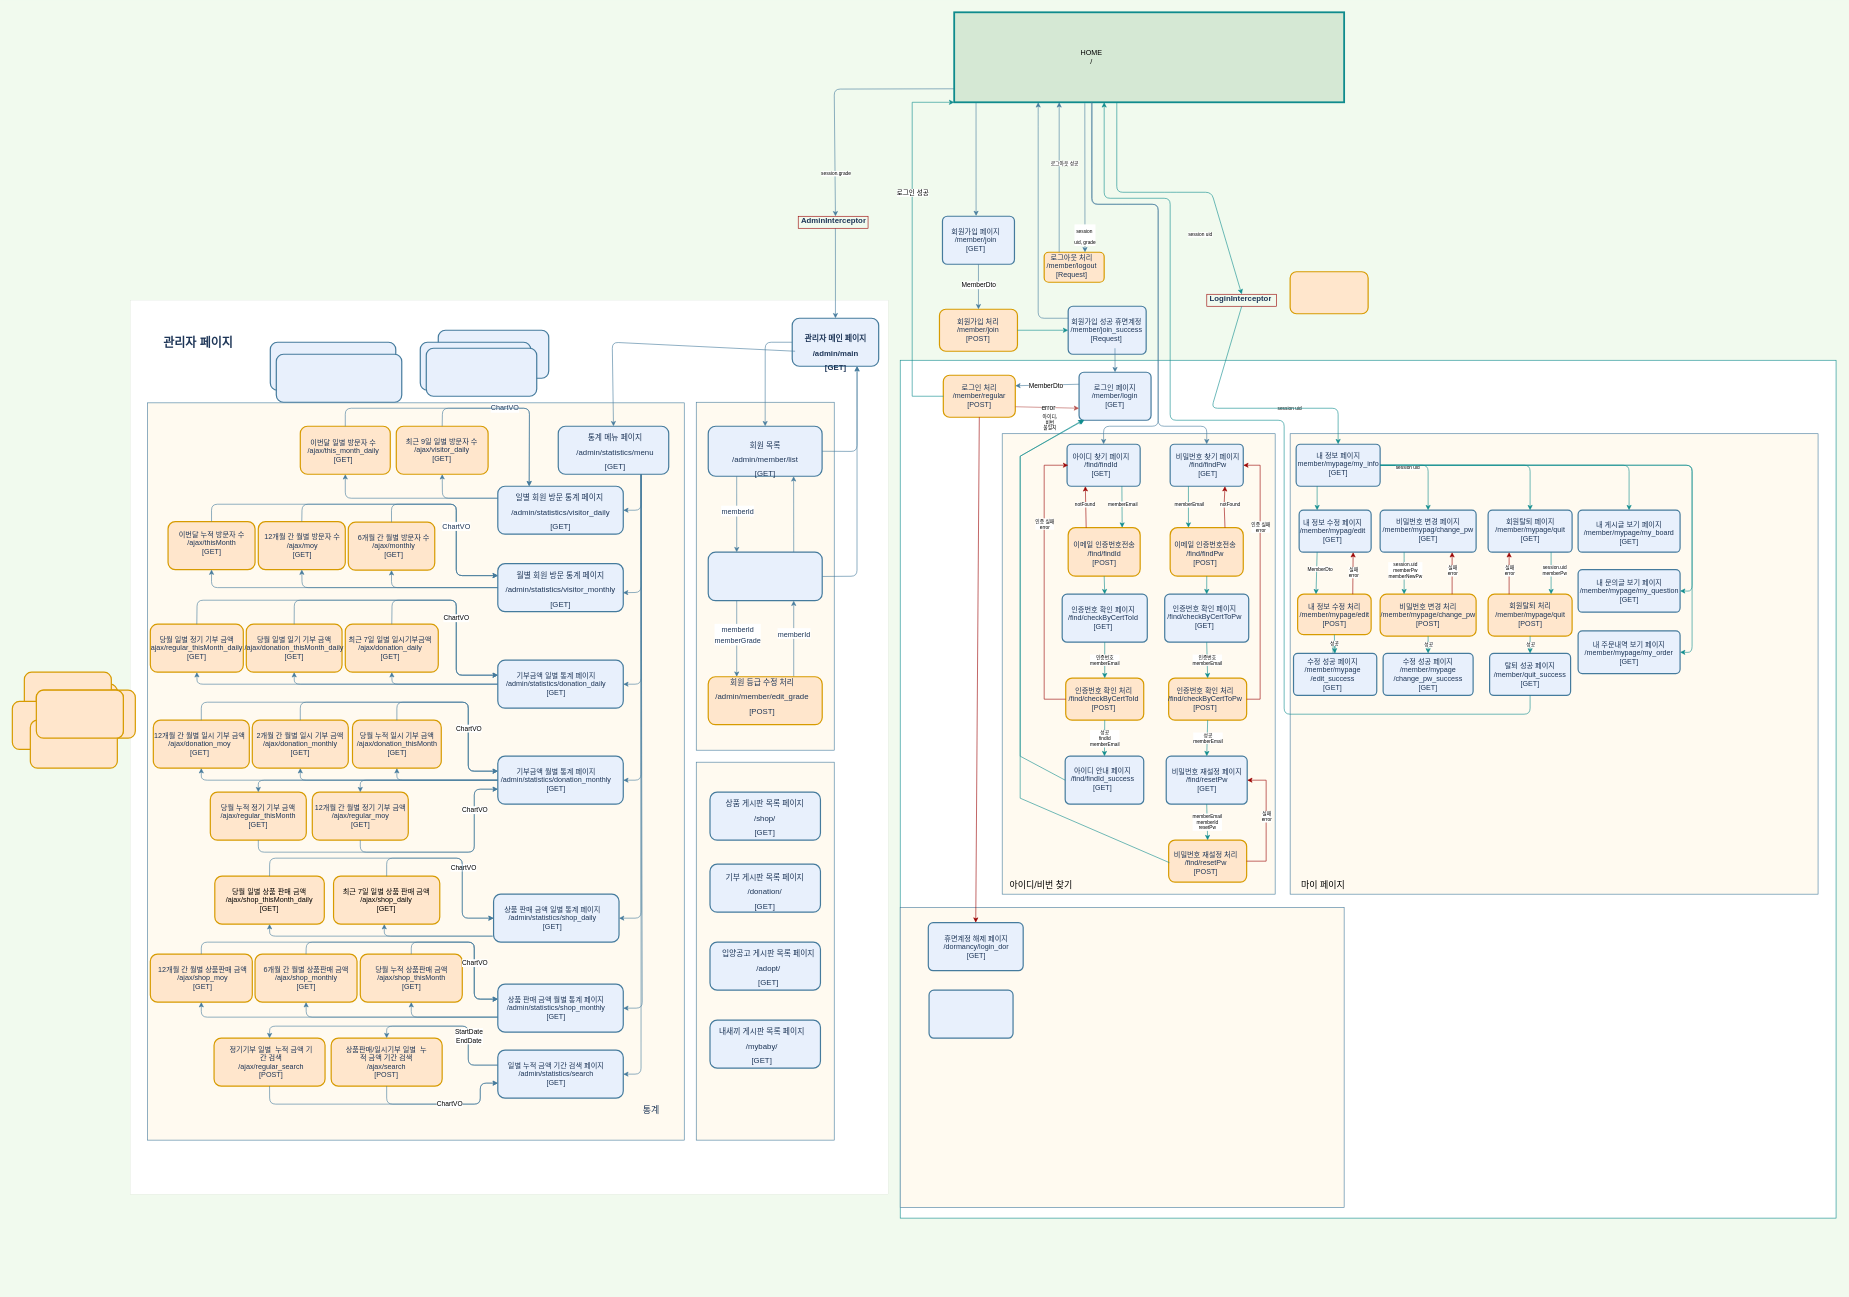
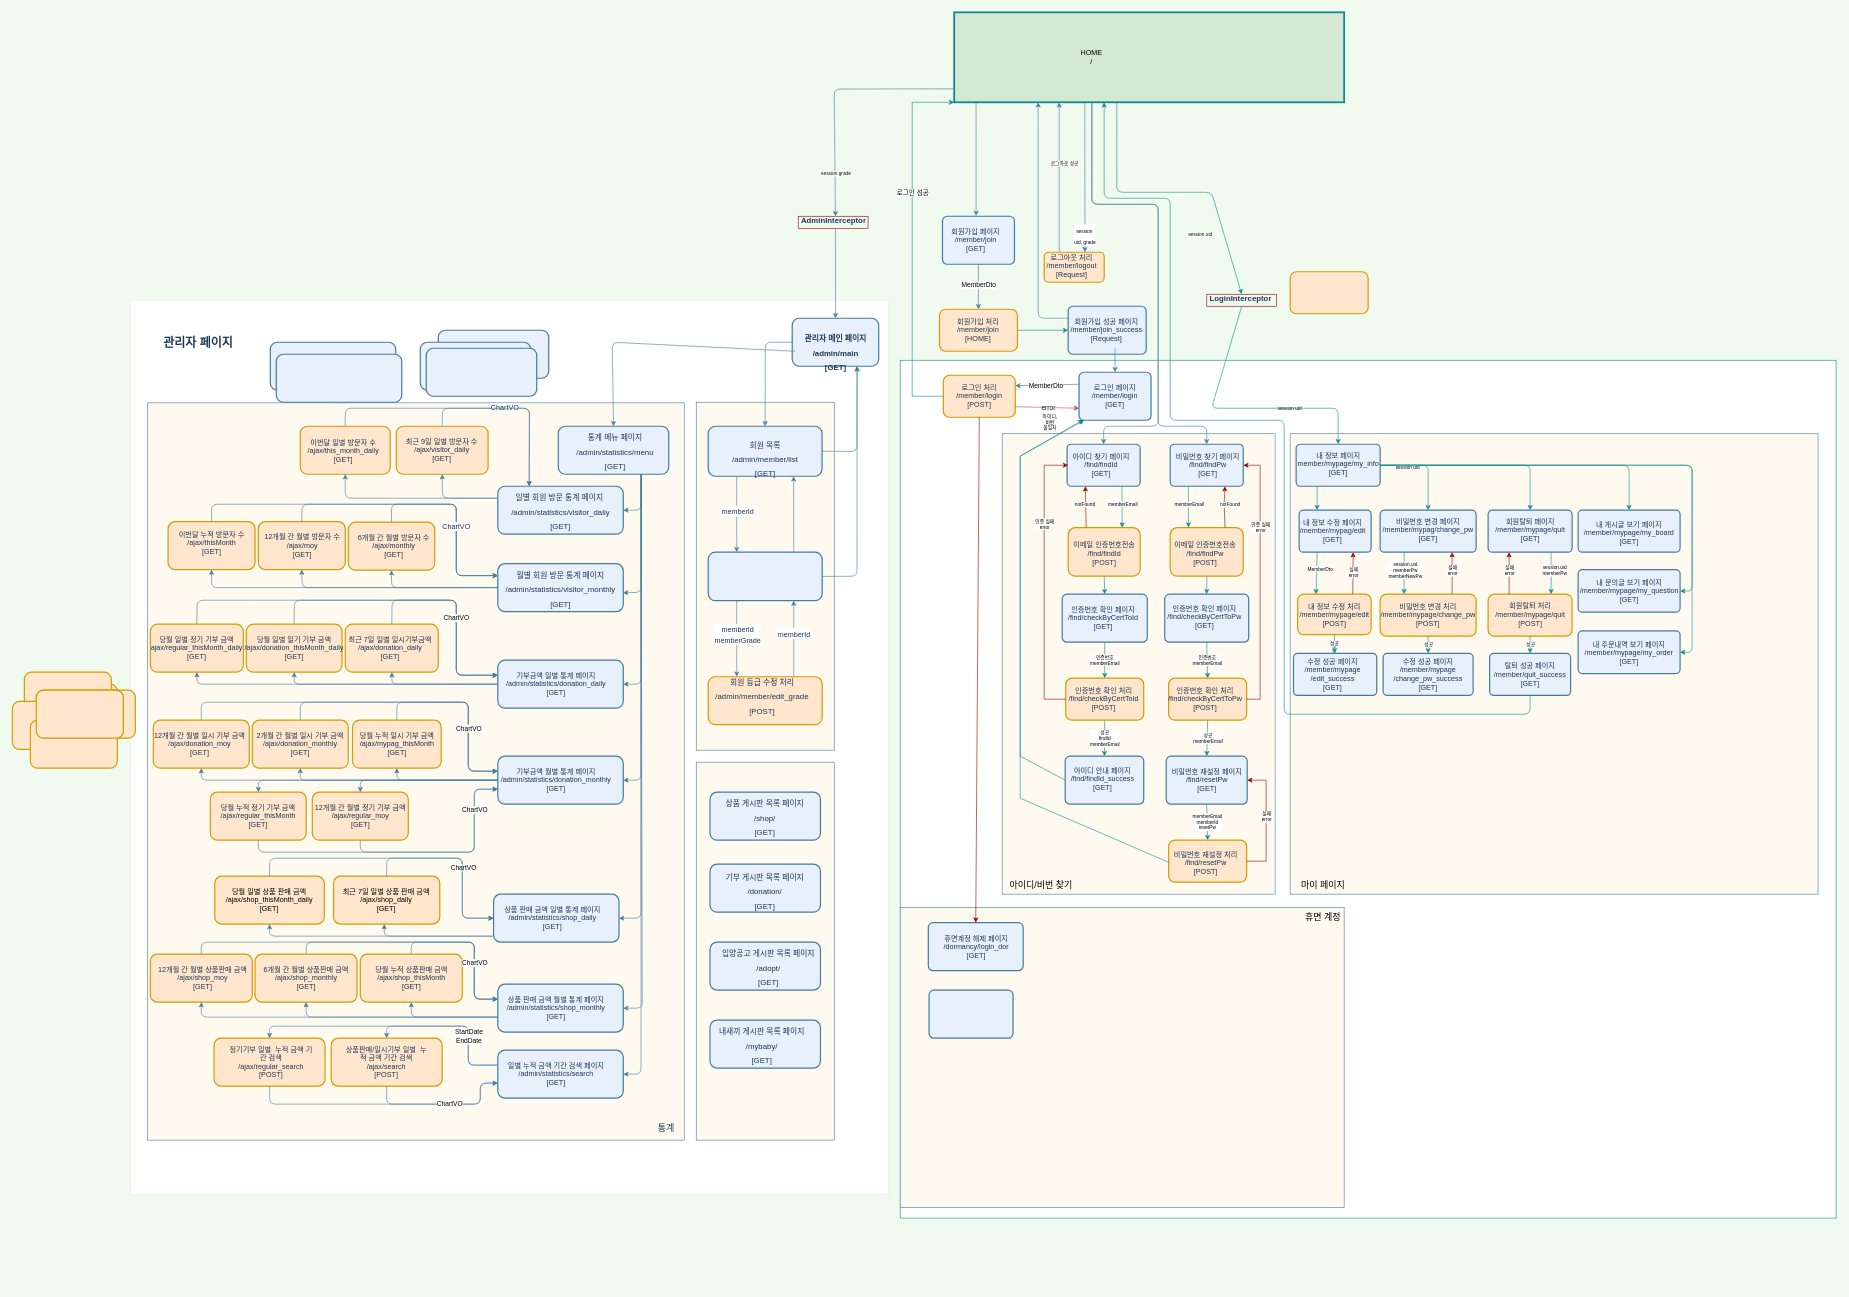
(978, 330) -> (978, 330)
(1107, 330) -> (1107, 330)
(980, 396) -> (980, 396)
(397, 744) -> (397, 744)
none -> (1323, 917)
(651, 1110) -> (666, 1128)
